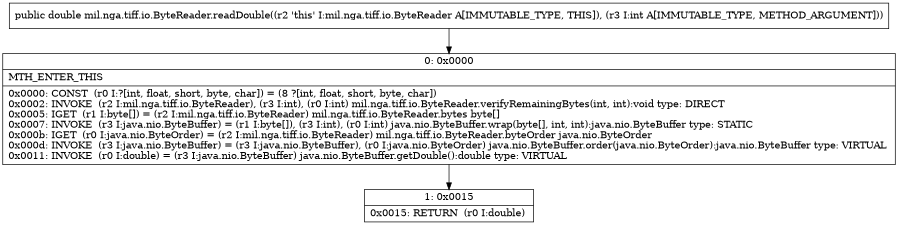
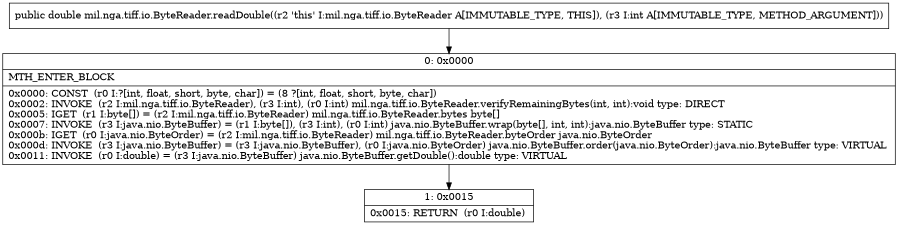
(56, 77) -> (61, 77)
